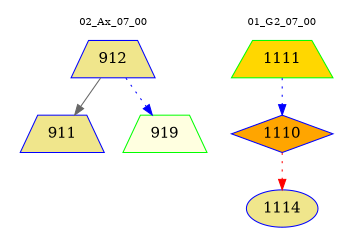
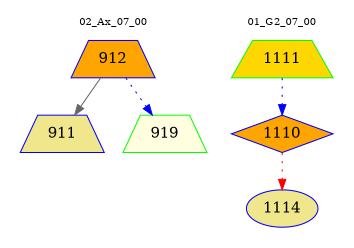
(113, 59) -> (113, 59)
